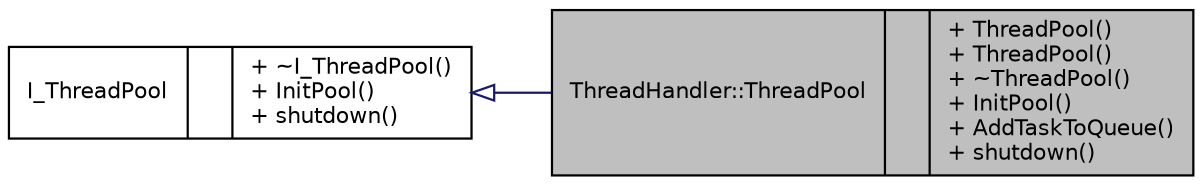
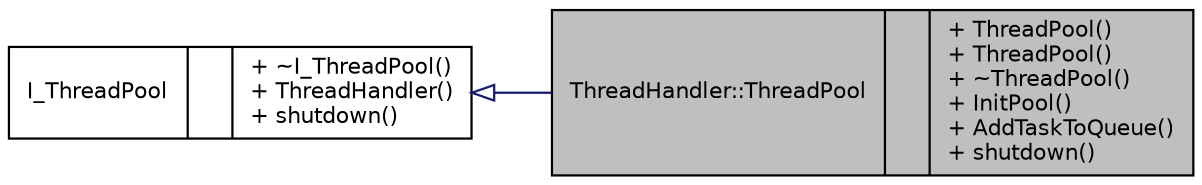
(313, 92) -> (352, 92)
